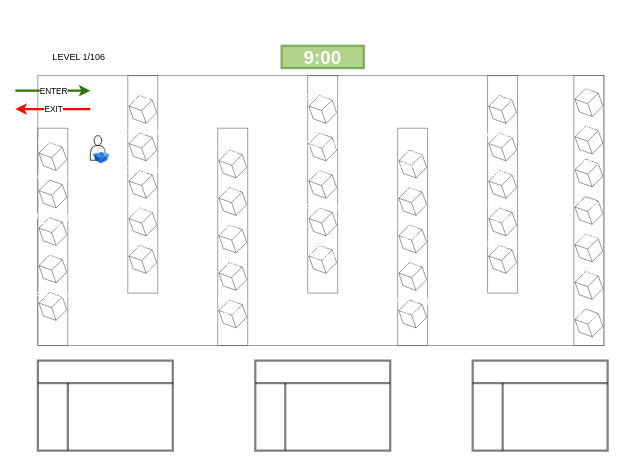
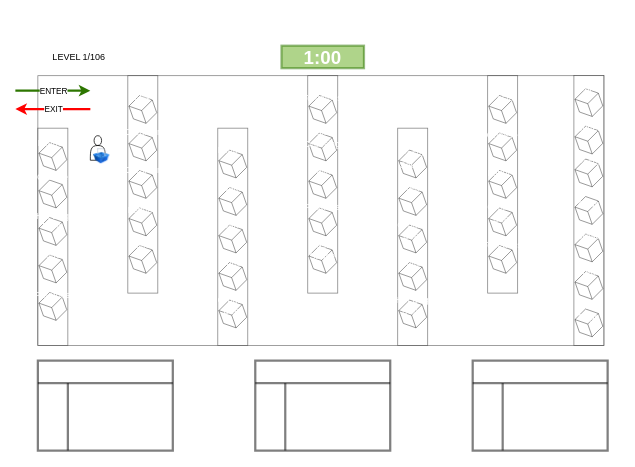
(323, 57) -> (323, 57)
